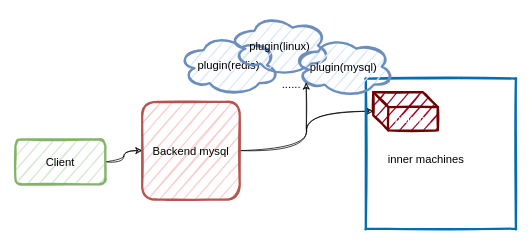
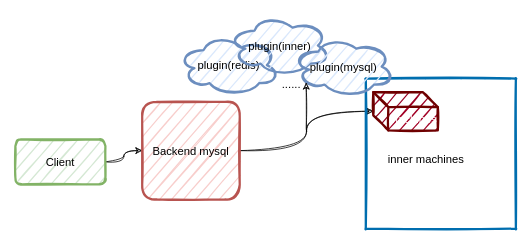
(280, 45) -> (280, 45)
(413, 119) -> (413, 119)
